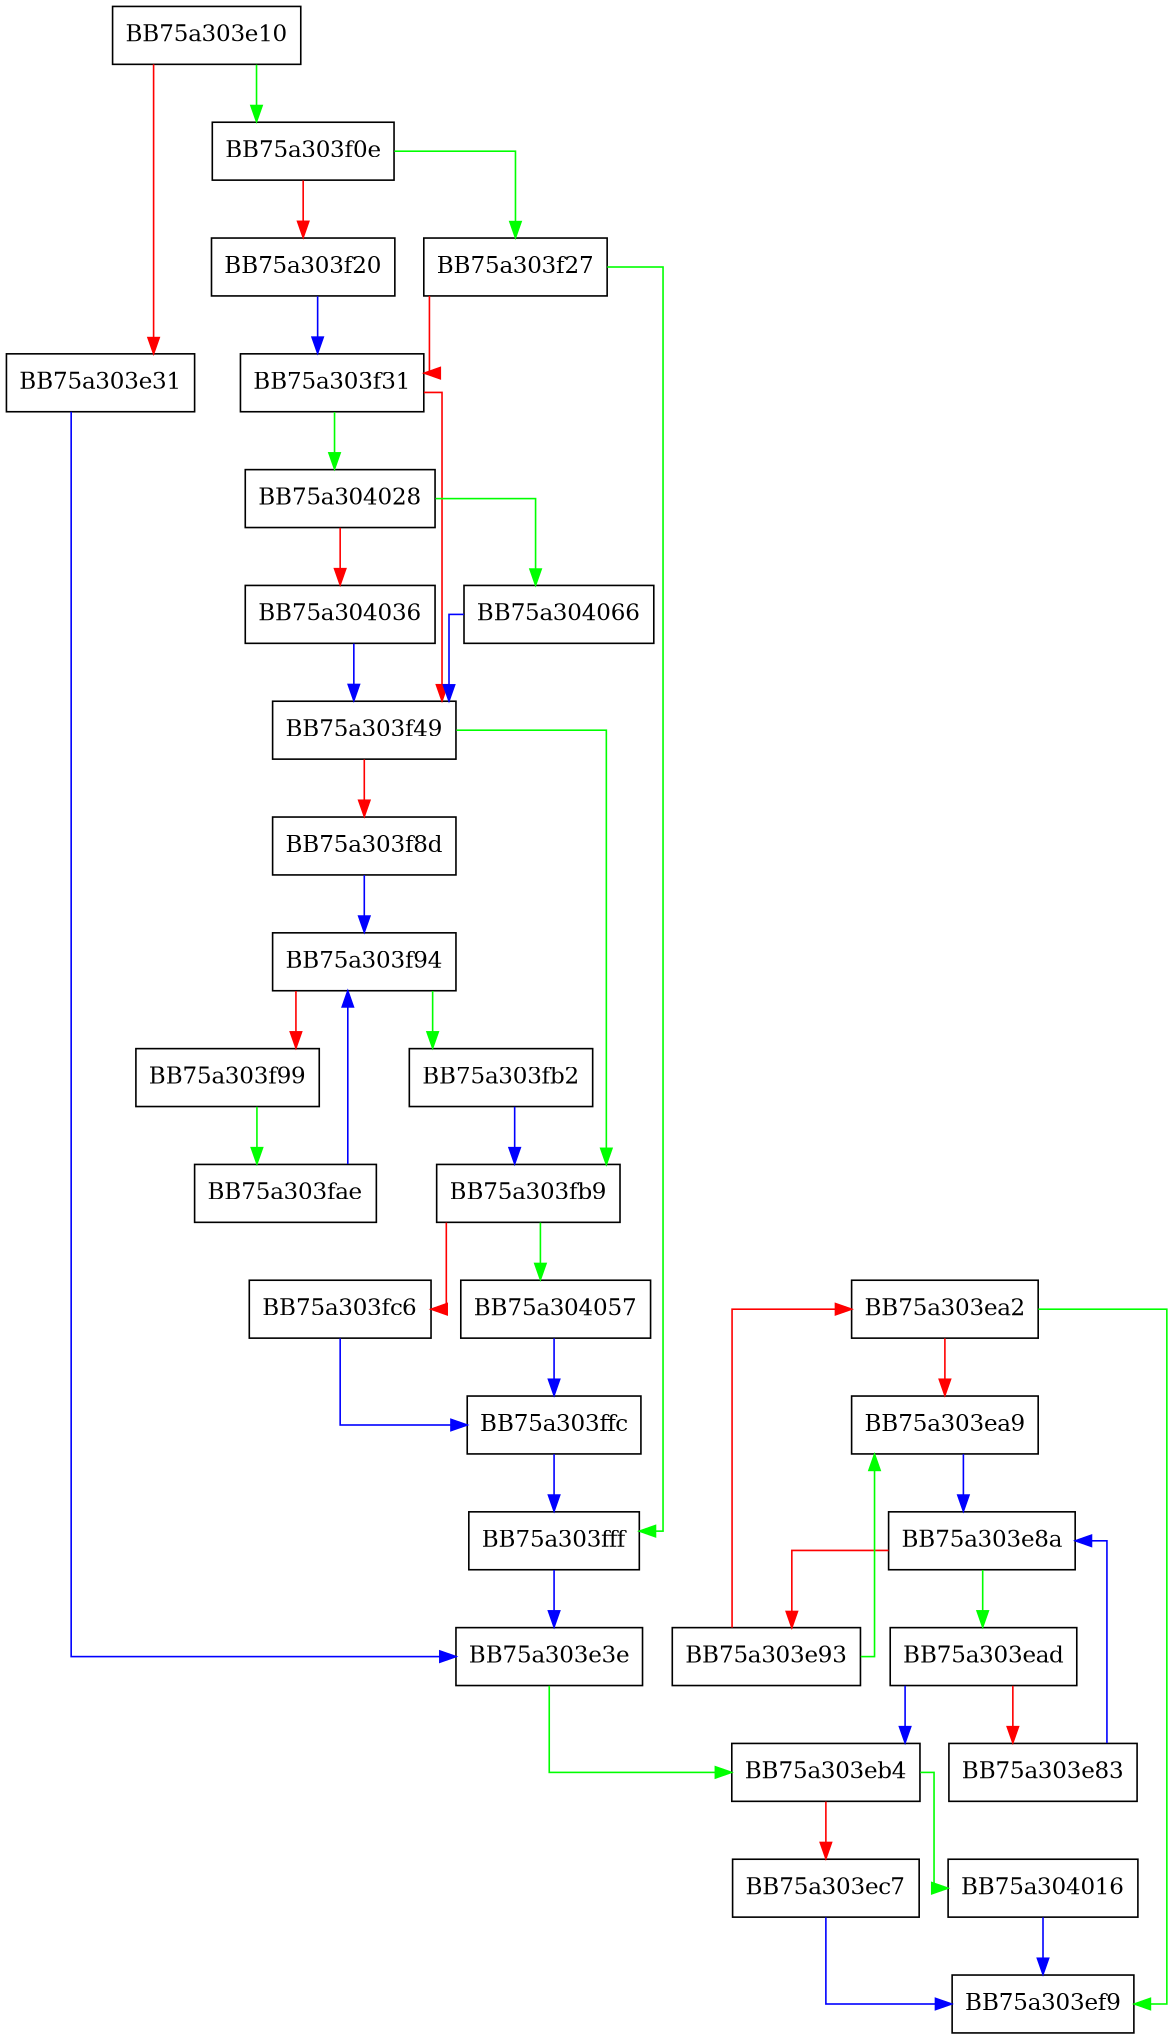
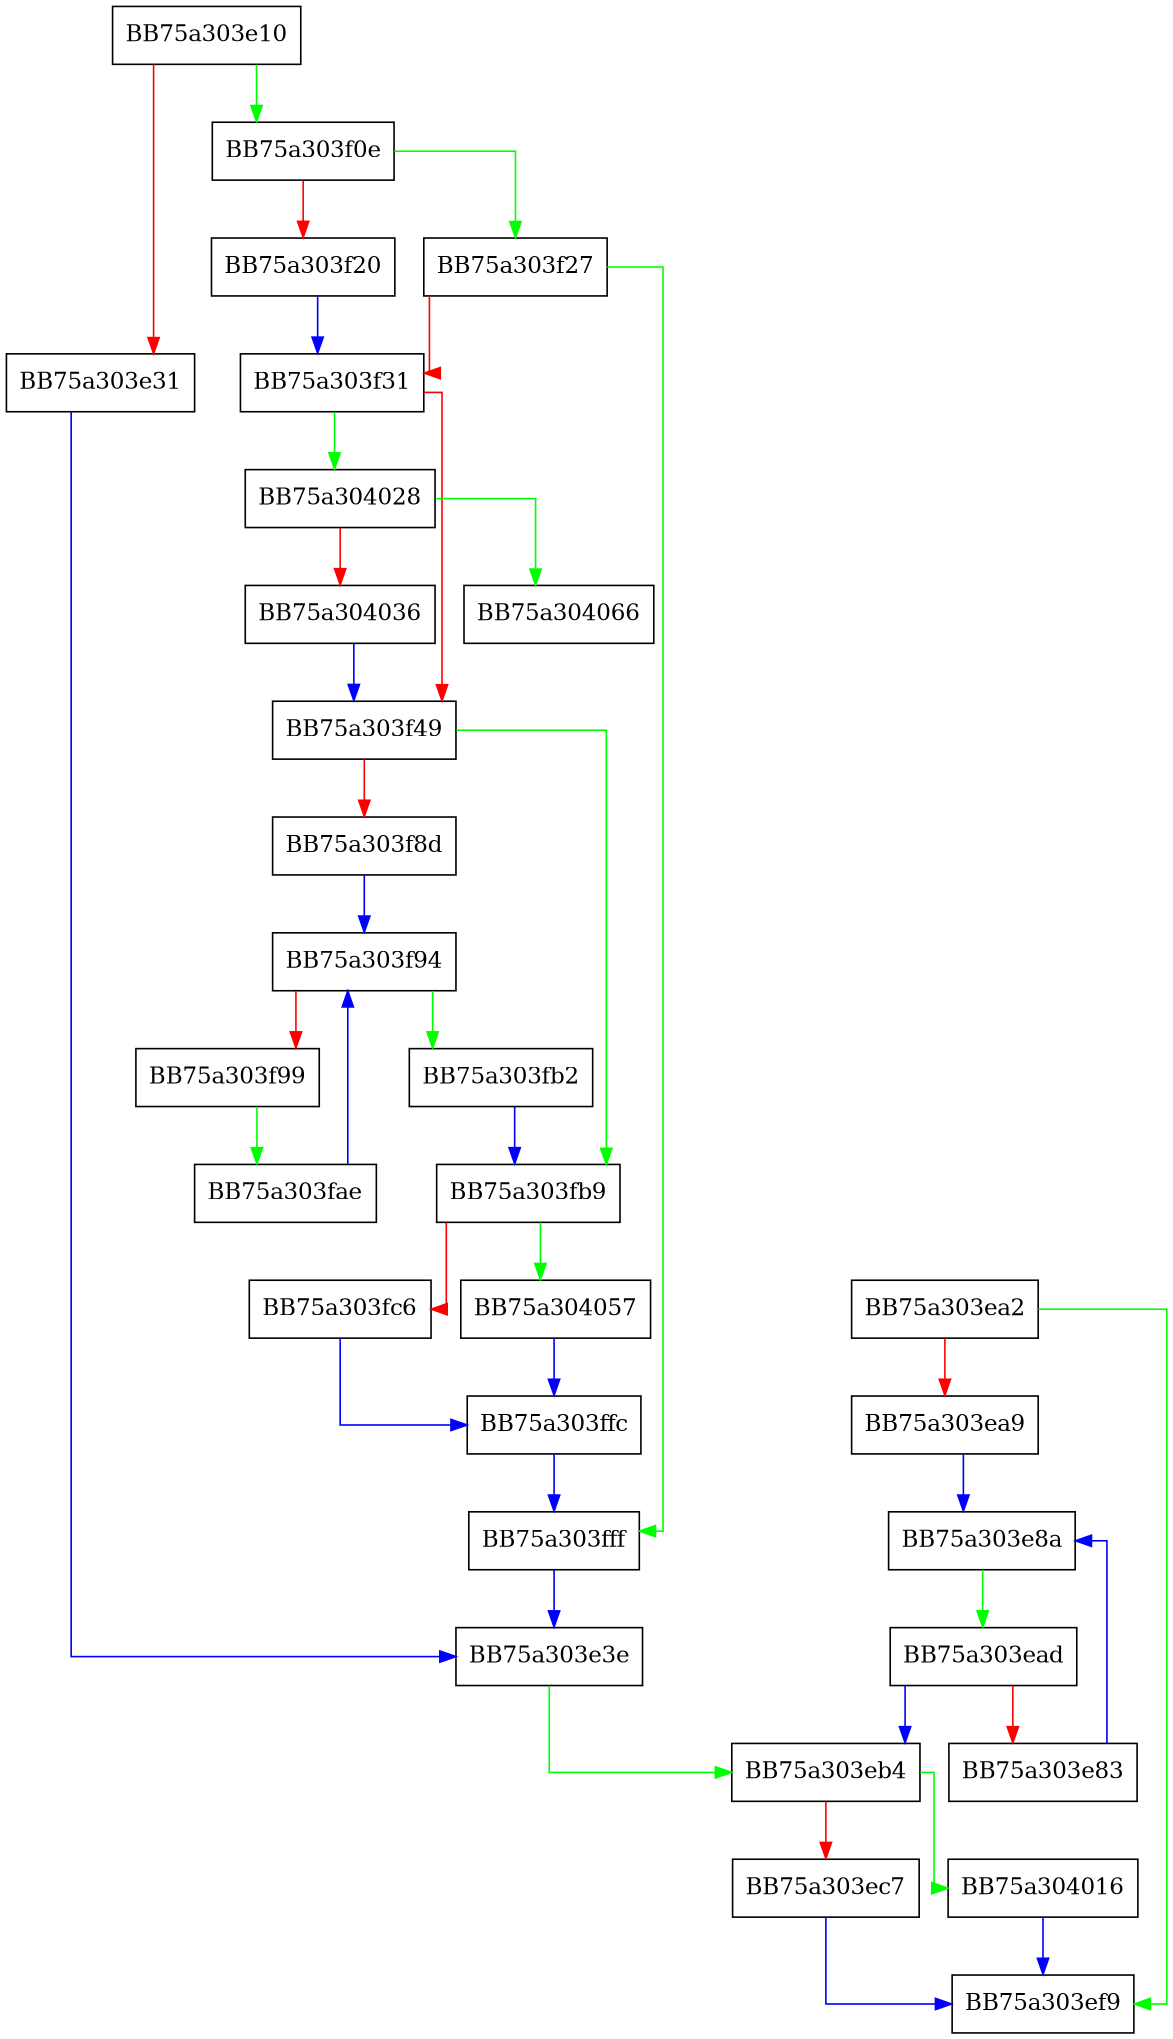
(449, 642) -> none
(766, 1657) -> none
